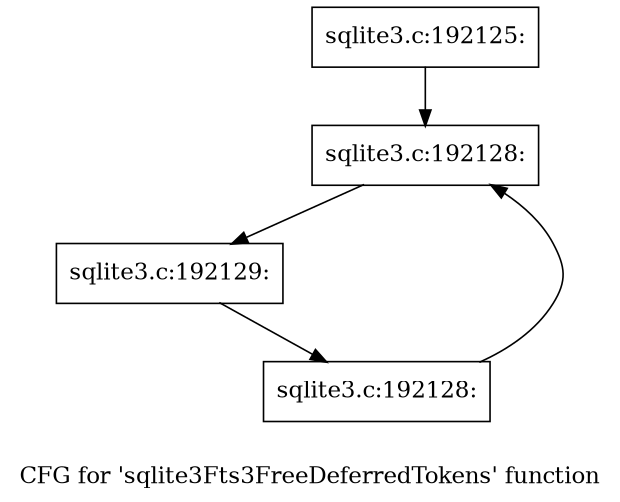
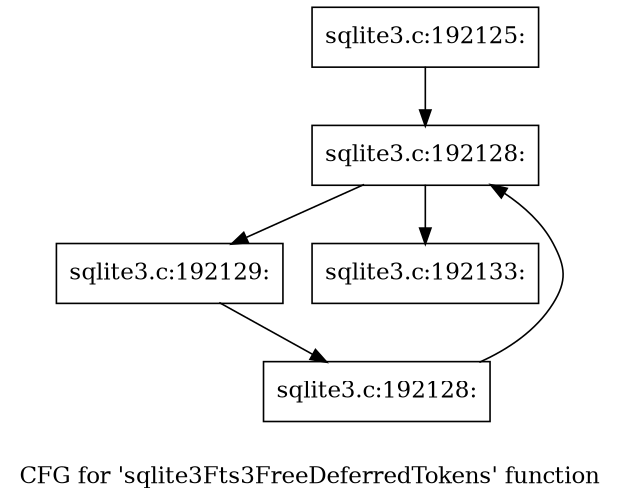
none -> (425, 273)
